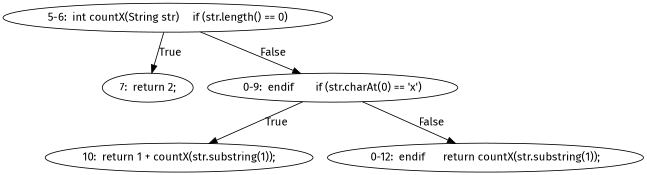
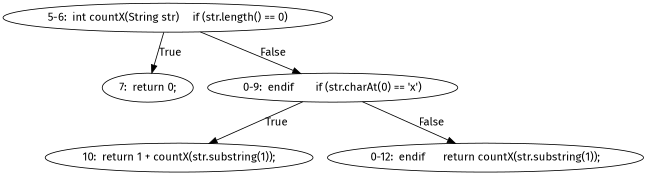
(148, 88) -> (148, 88)
